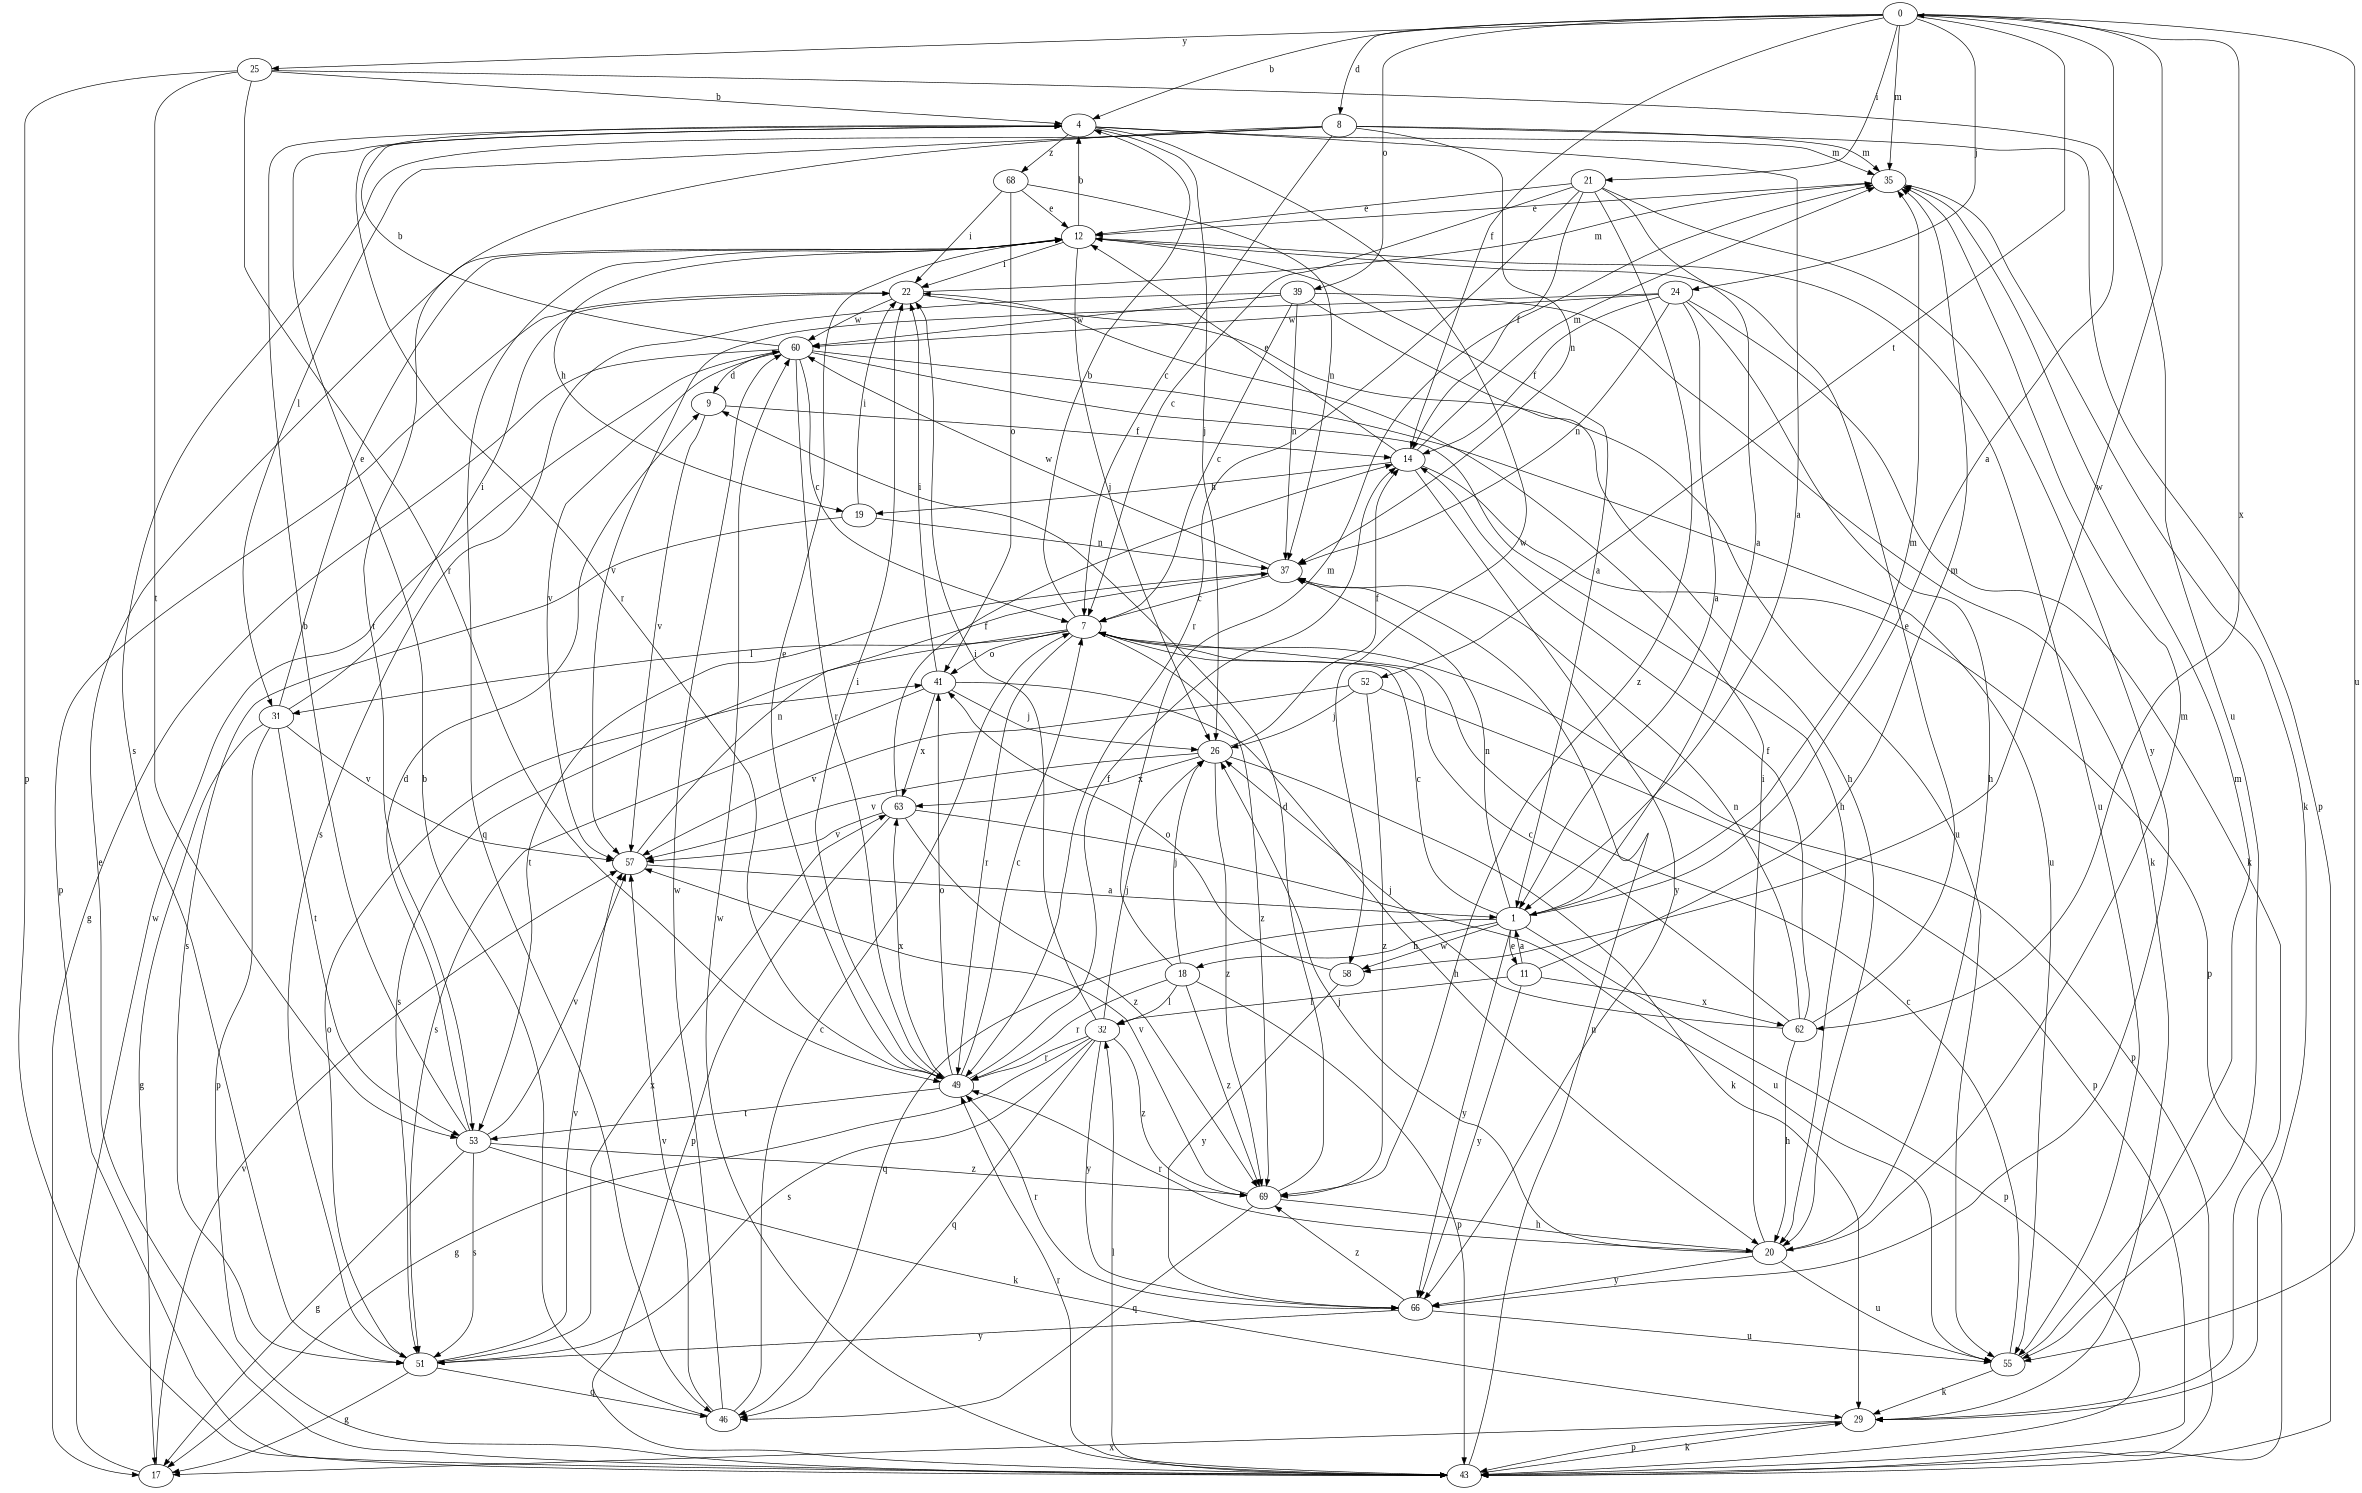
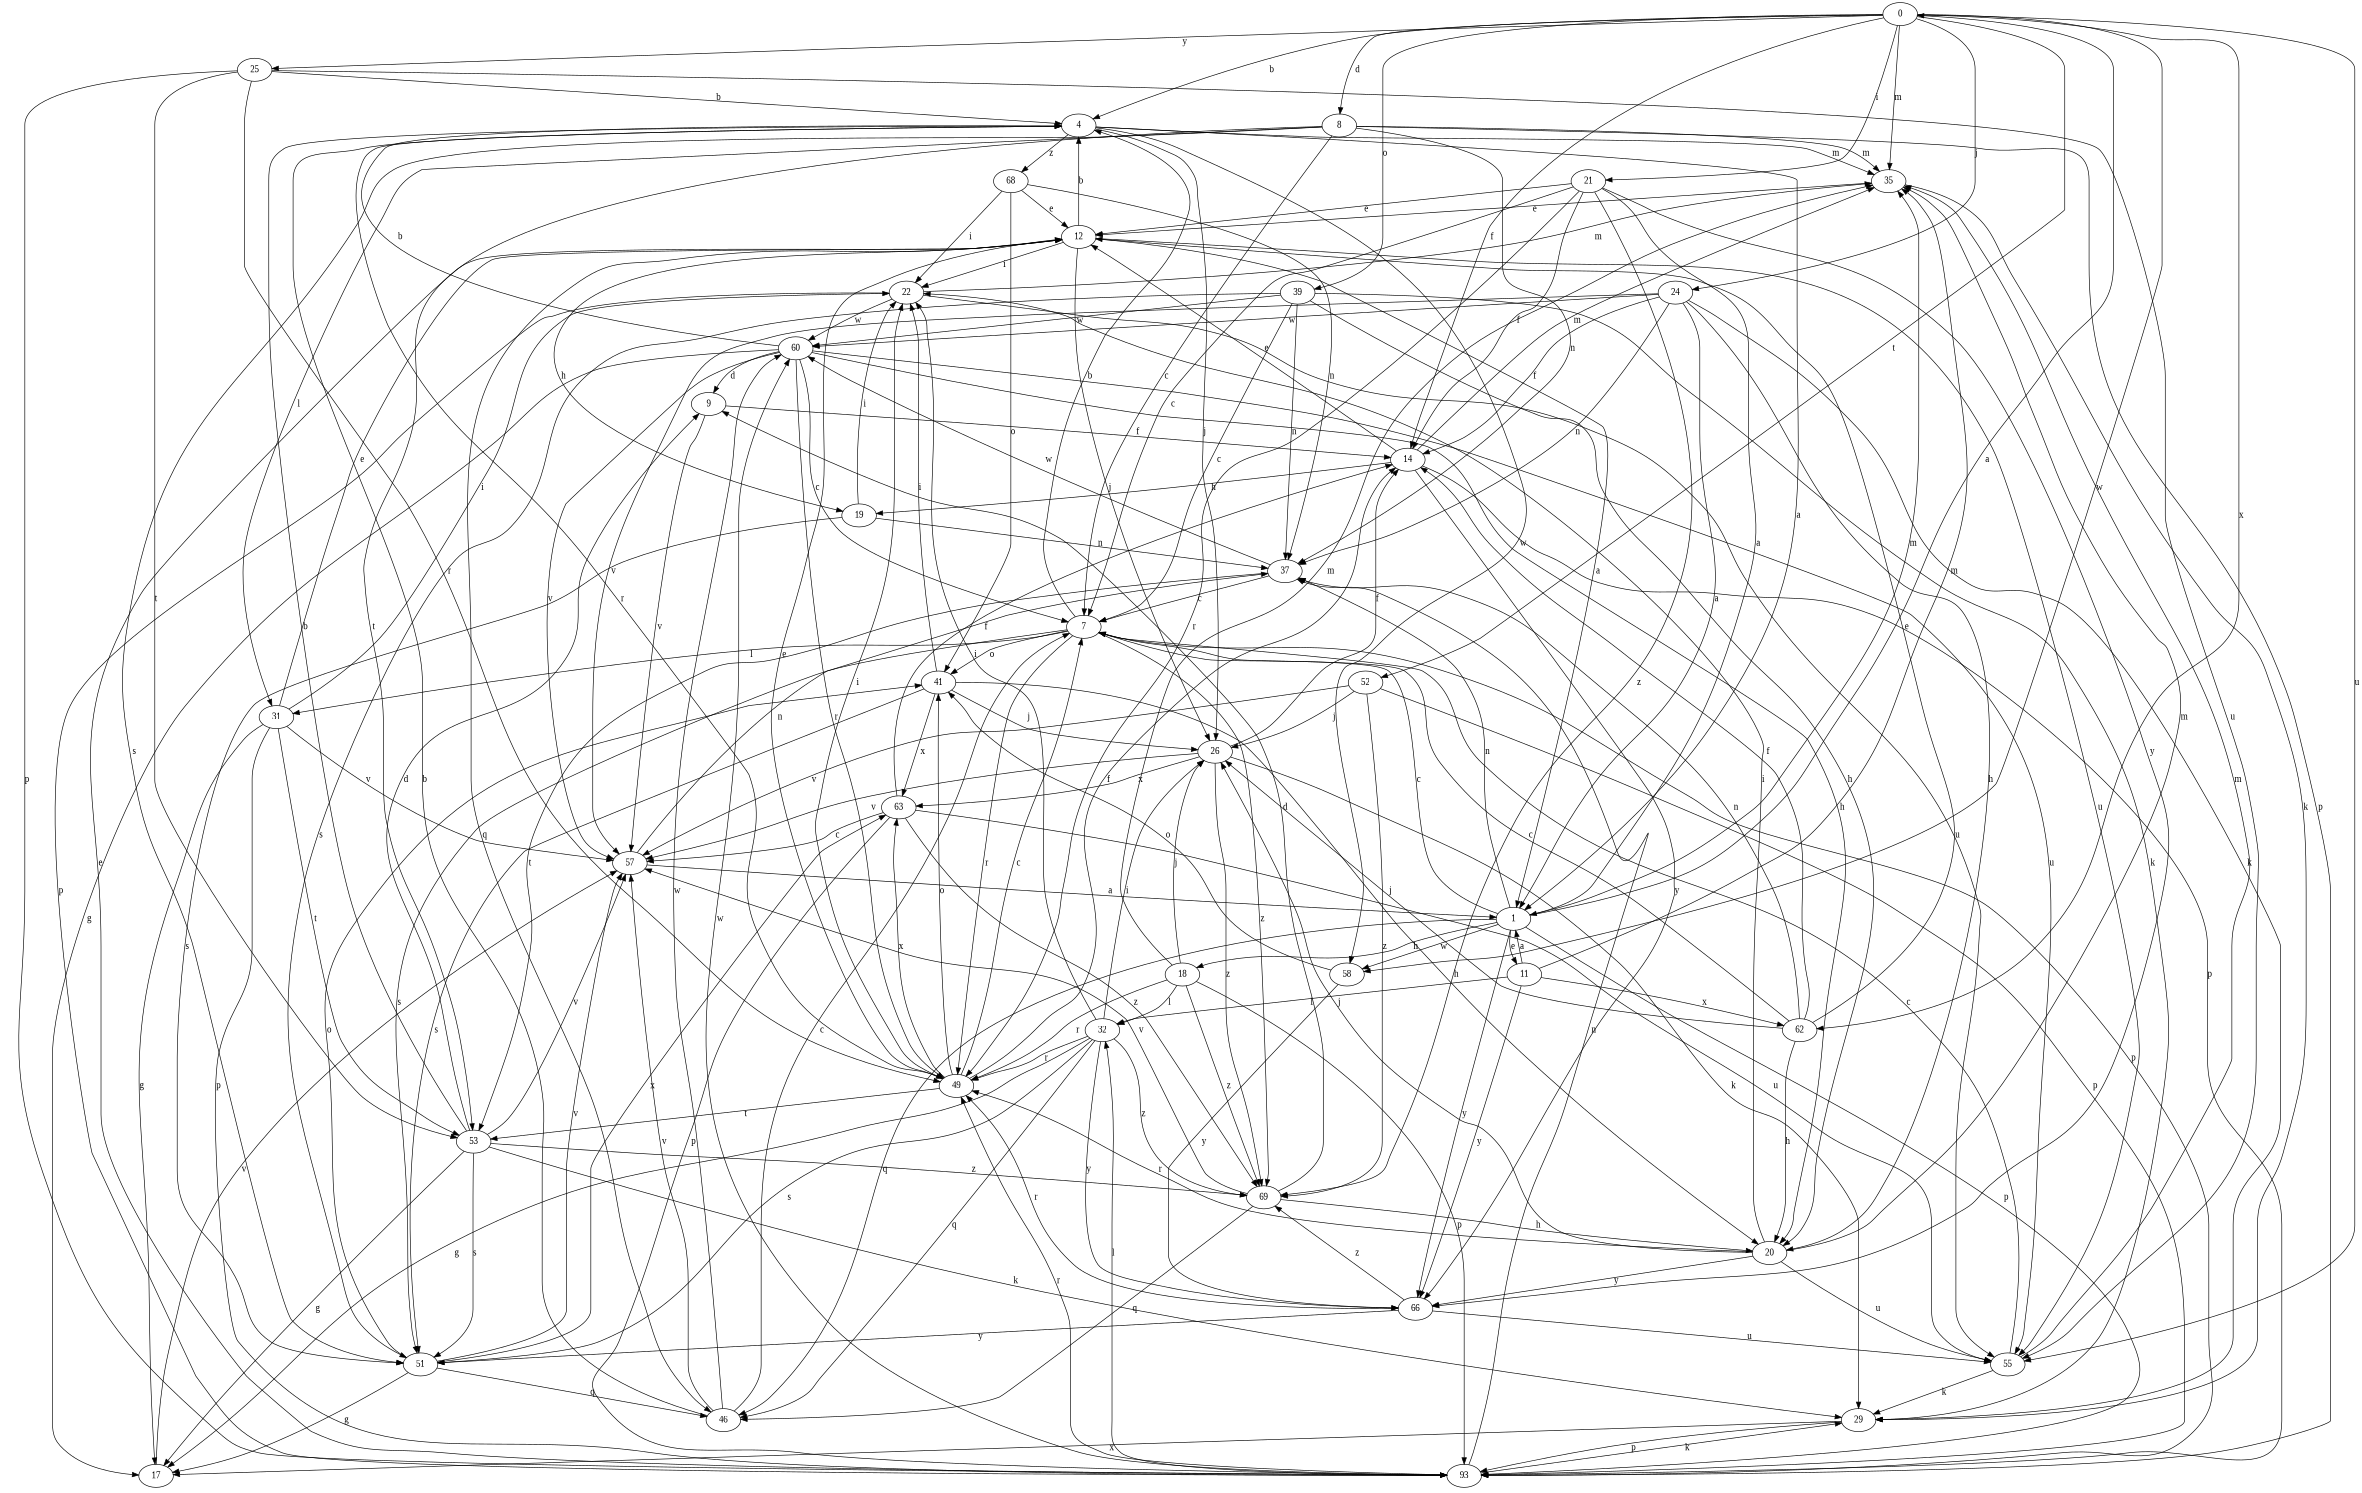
(200, 782) -> none
(838, 835) -> (838, 835)
(1127, 891) -> (1127, 891)
(1464, 1476) -> (1464, 1476)
